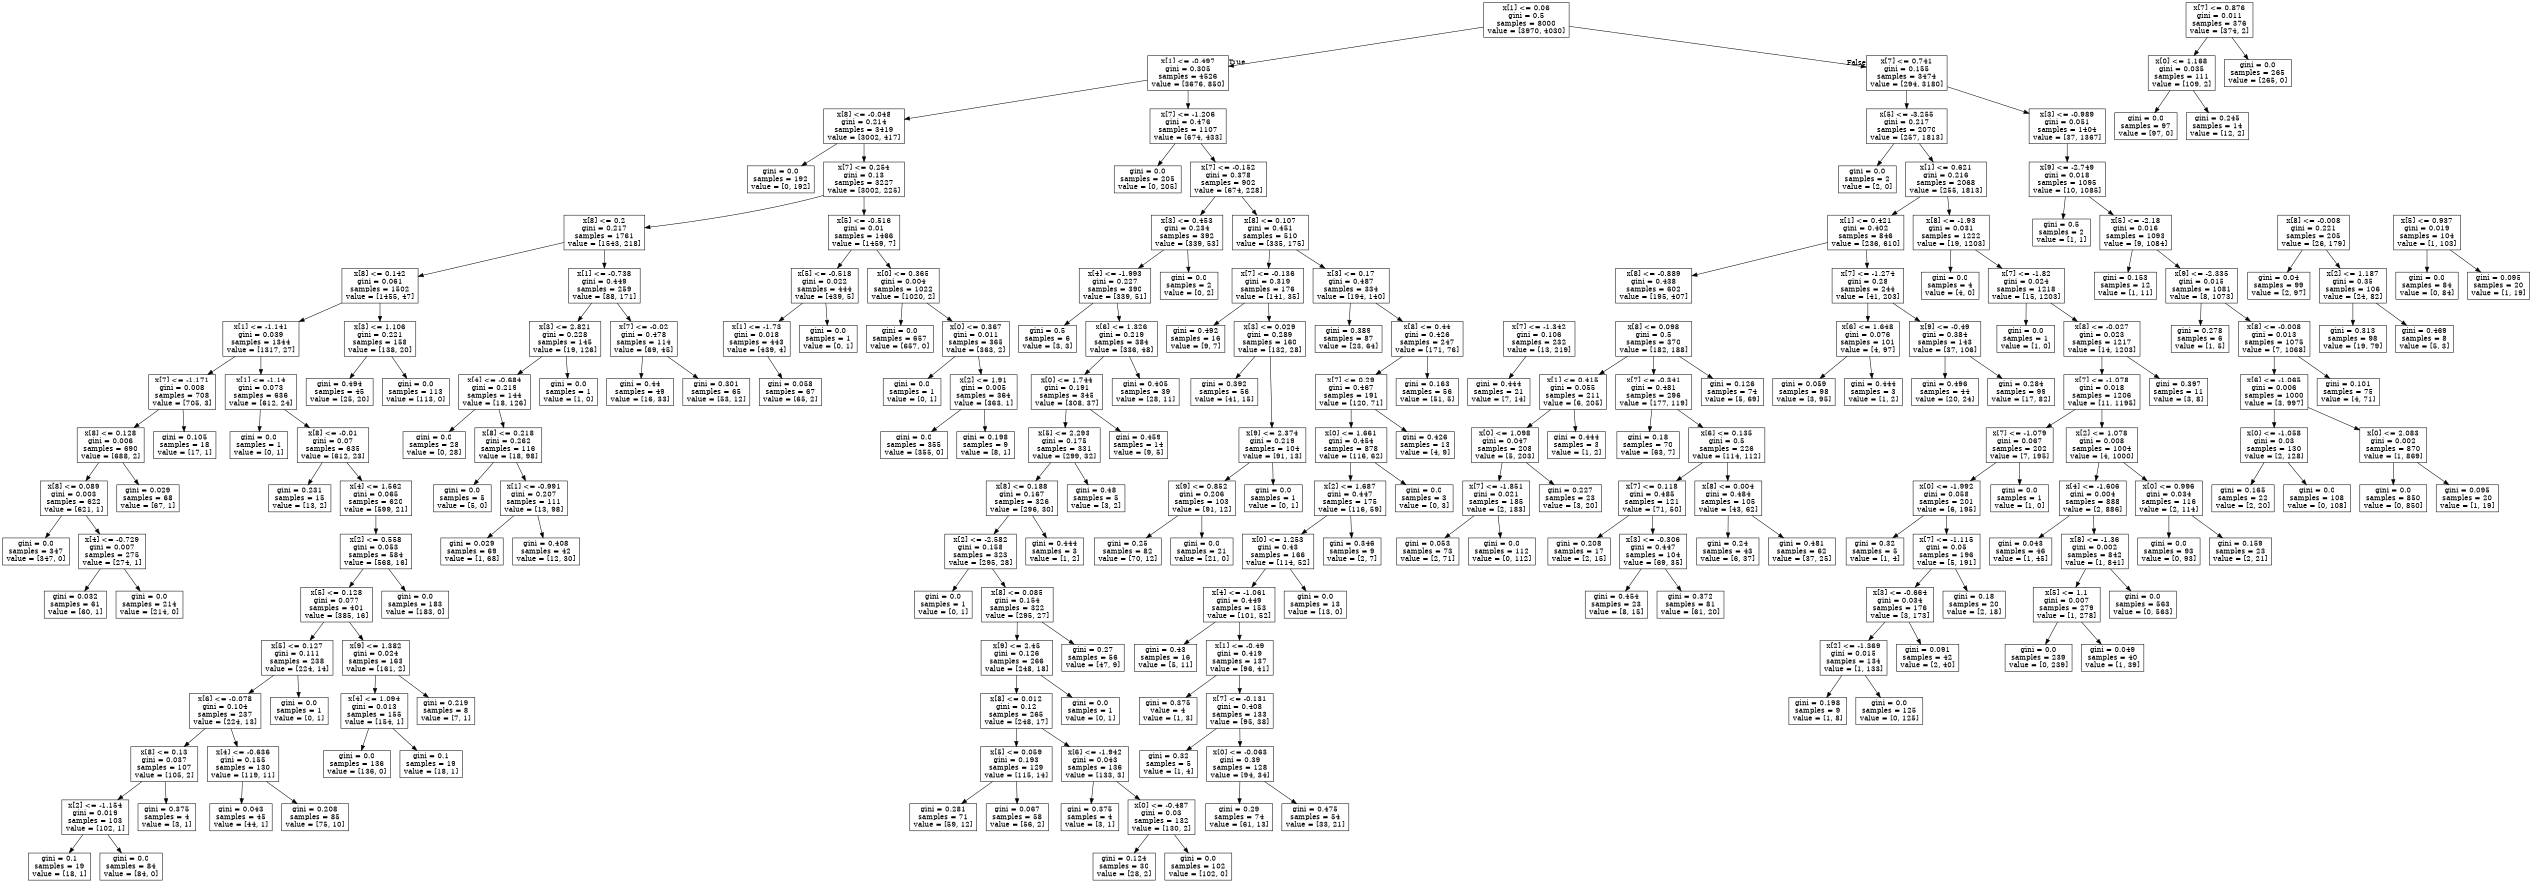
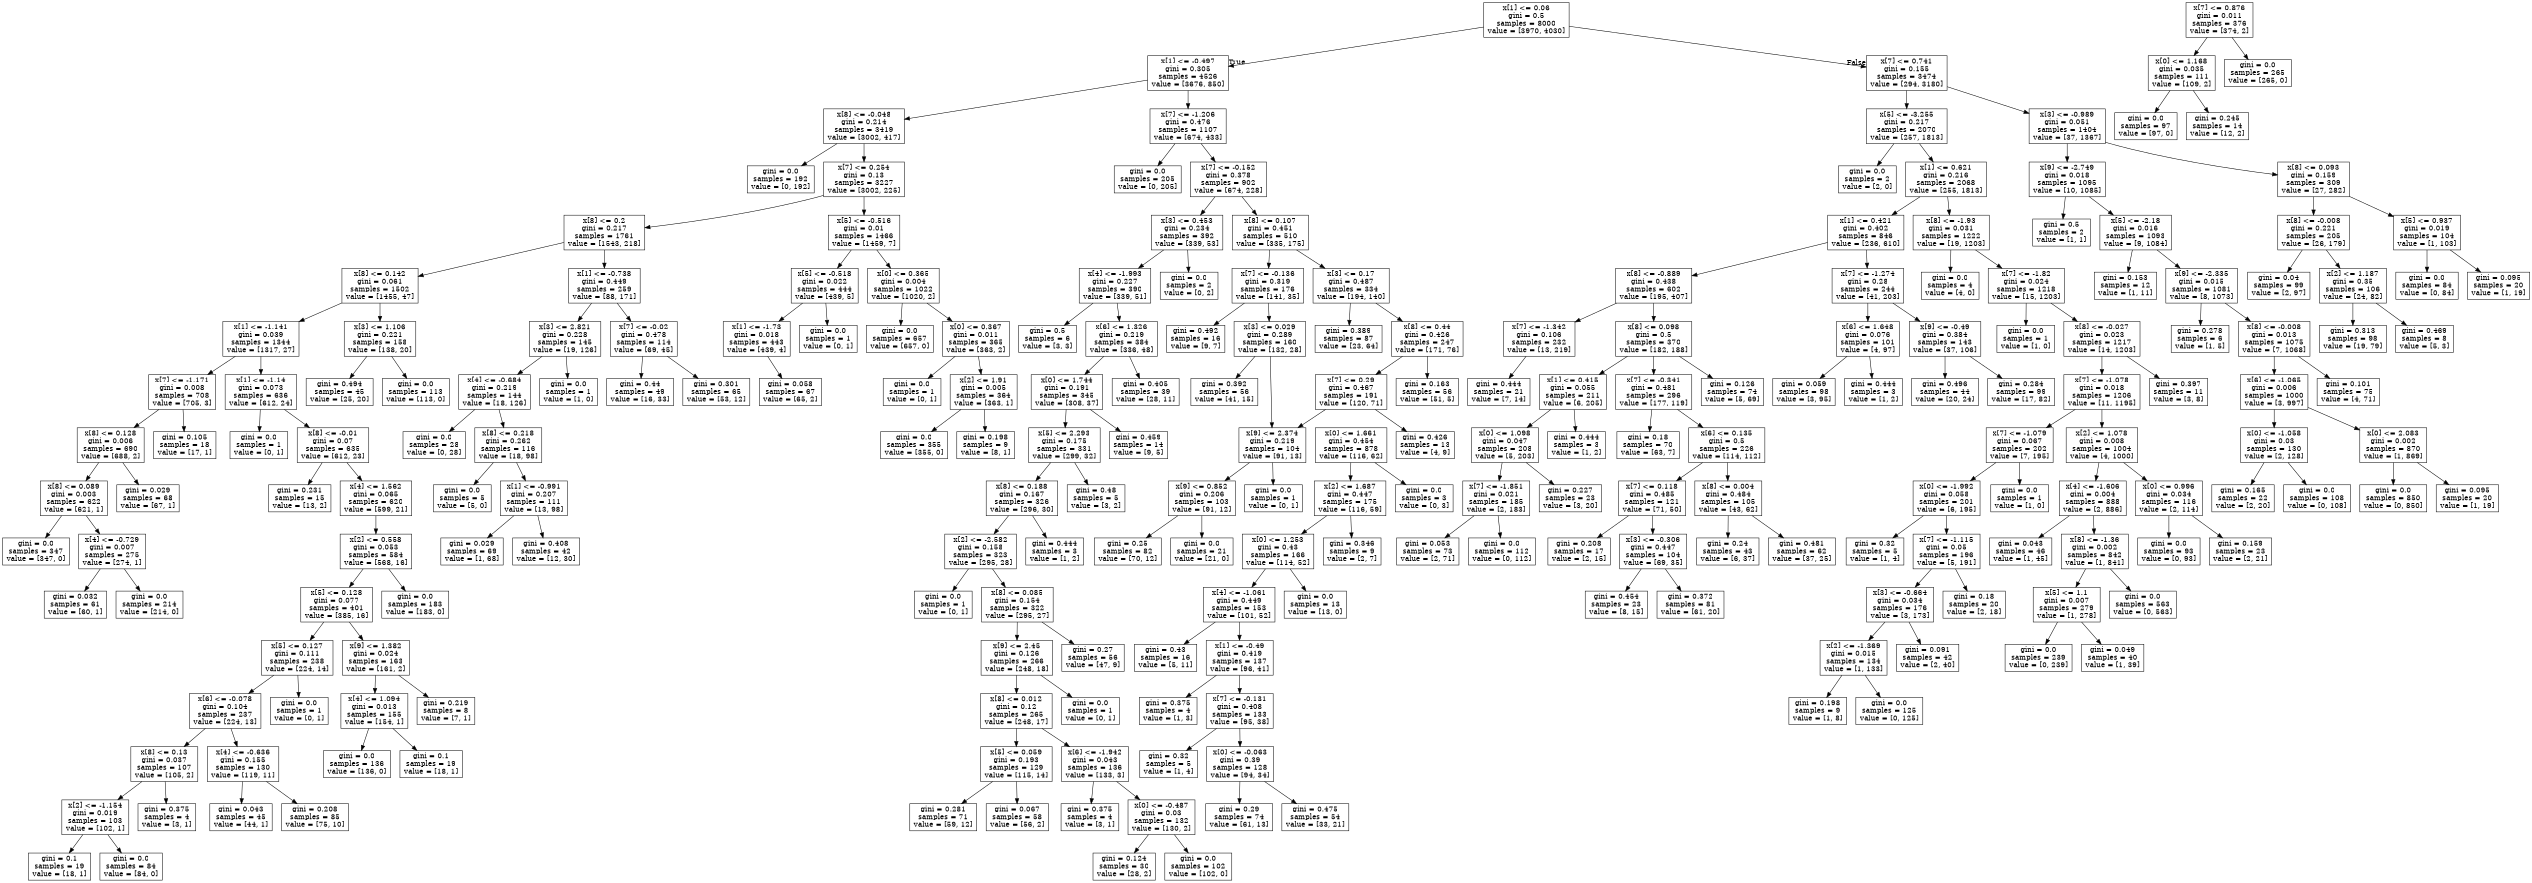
none -> (2314, 179)
none -> (1654, 310)
none -> (1598, 312)
(1351, 416) -> (1314, 417)
(1168, 711) -> (1168, 711)
